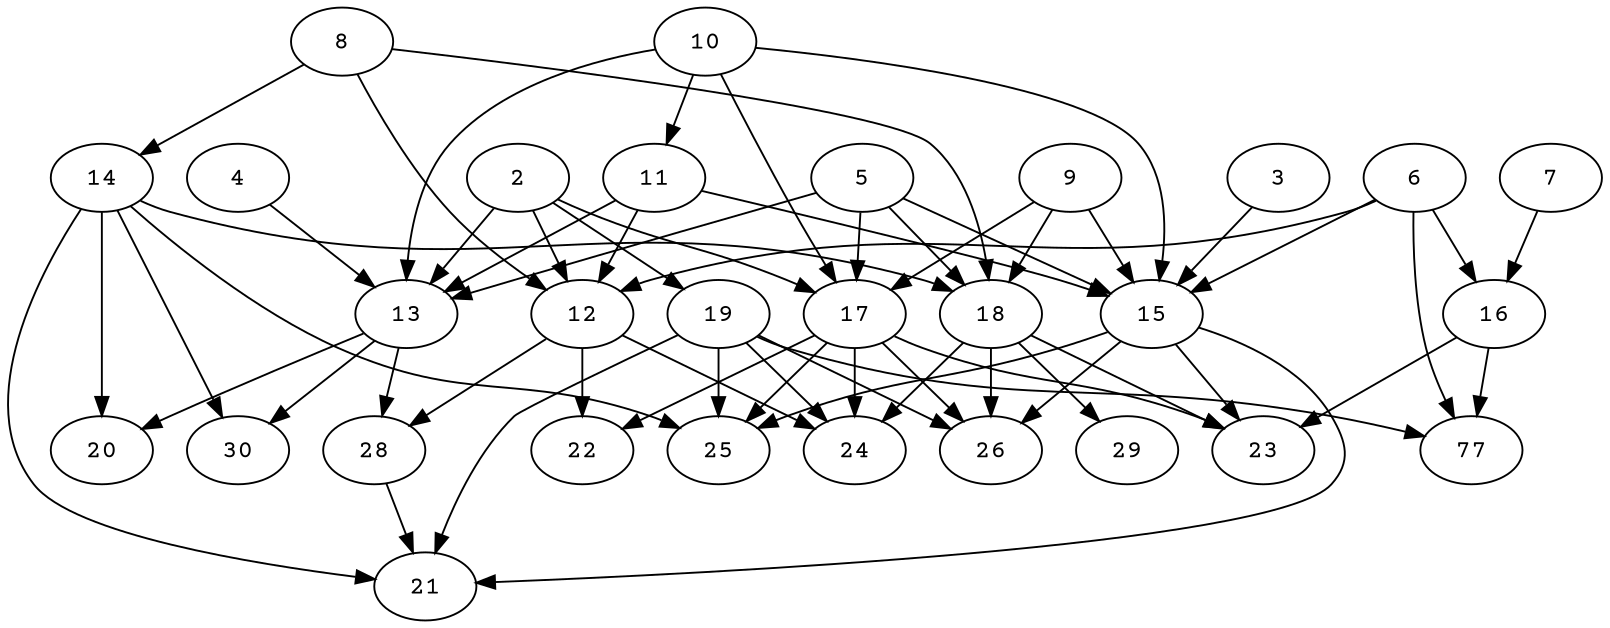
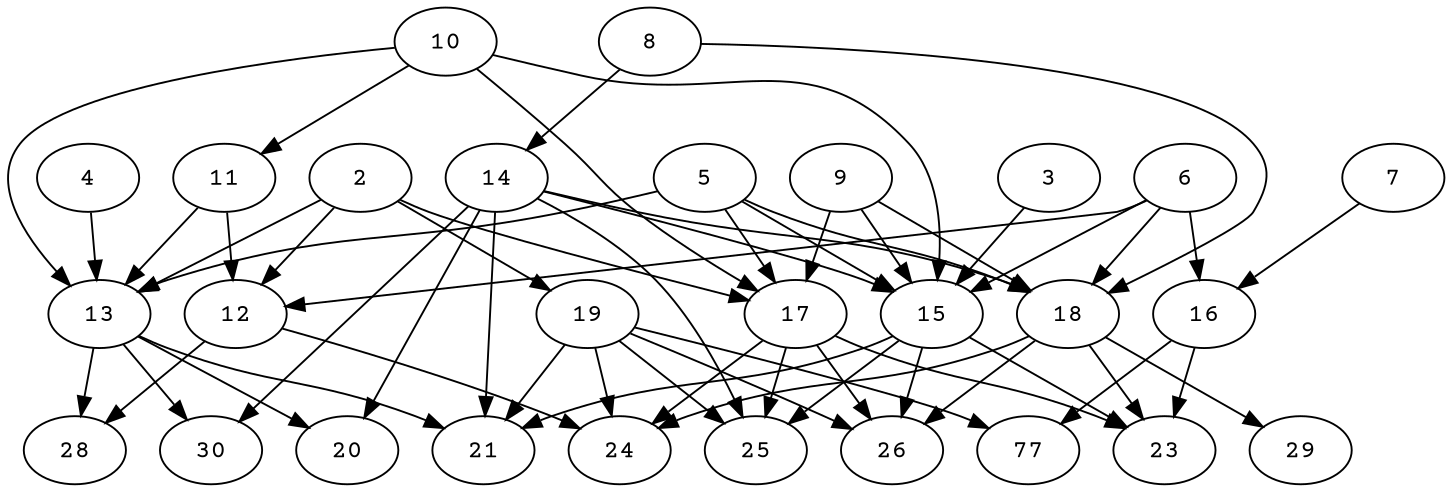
(434, 194) -> none
(877, 233) -> (726, 239)
(1419, 308) -> (1133, 239)
(582, 450) -> none
(396, 509) -> (267, 377)
